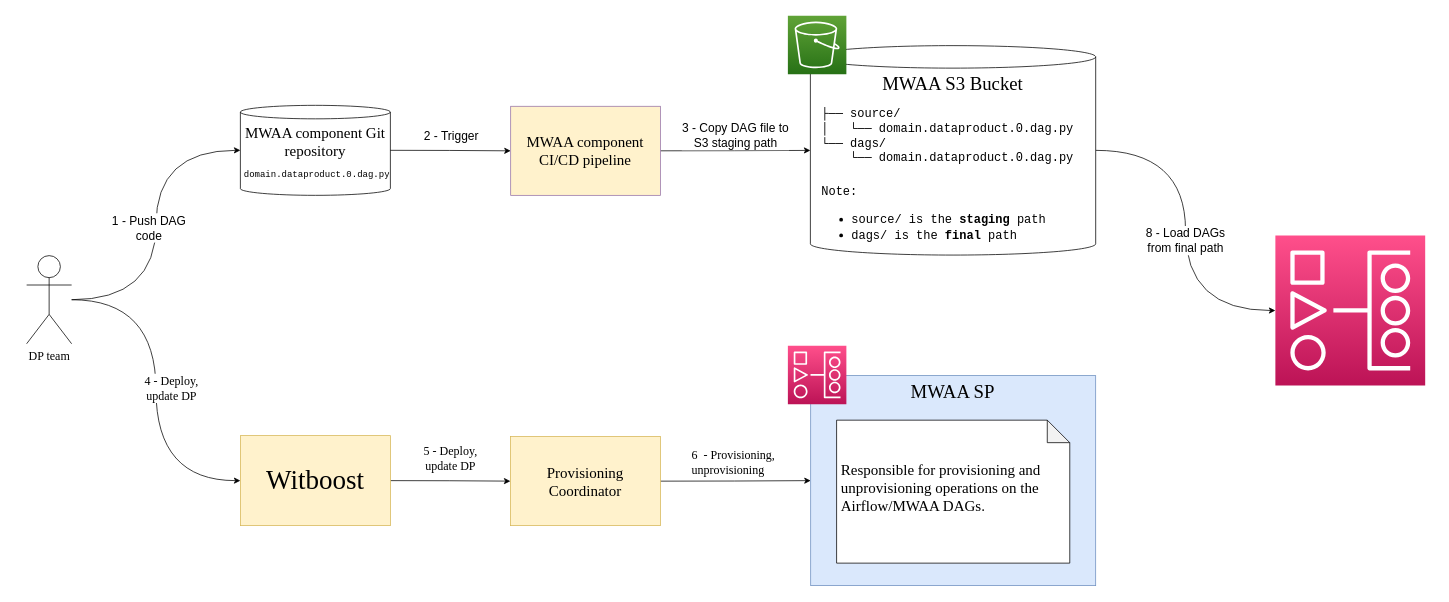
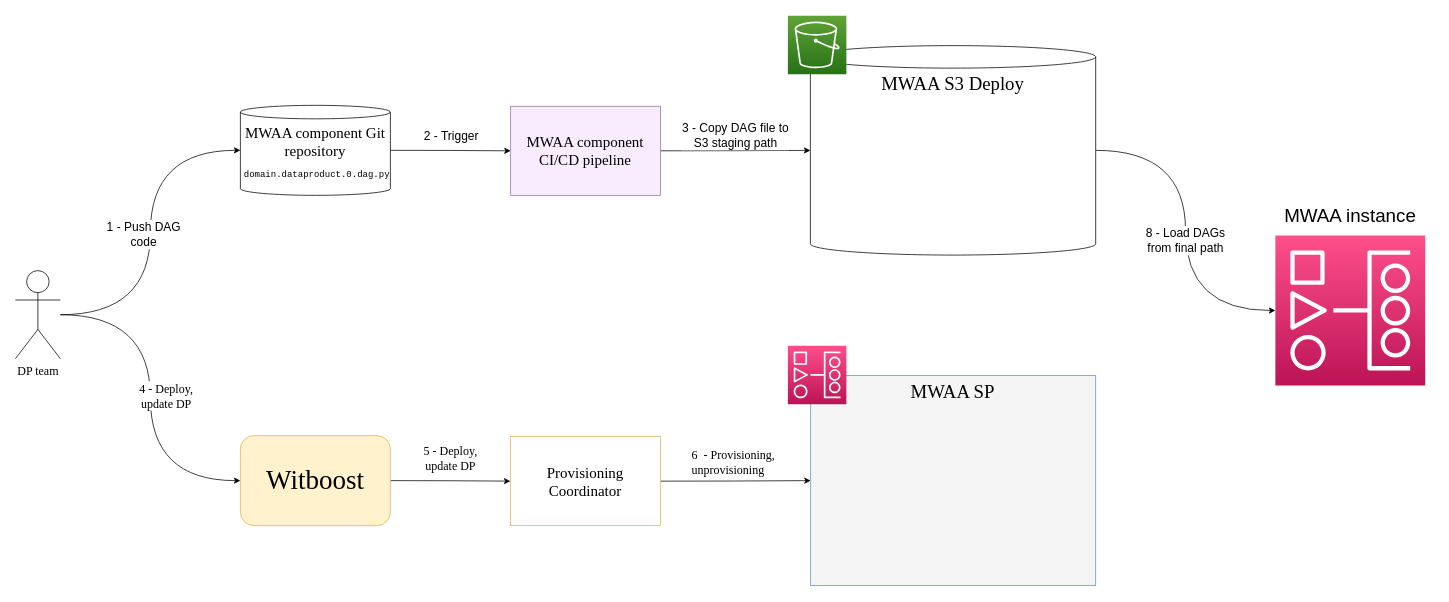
(953, 82) -> (953, 82)
(586, 151) -> (586, 151)
(953, 171) -> none
none -> (1350, 214)
(49, 299) -> (38, 314)
(953, 390) -> (953, 390)
(315, 480) -> (315, 480)
(585, 481) -> (585, 481)
(953, 491) -> none
